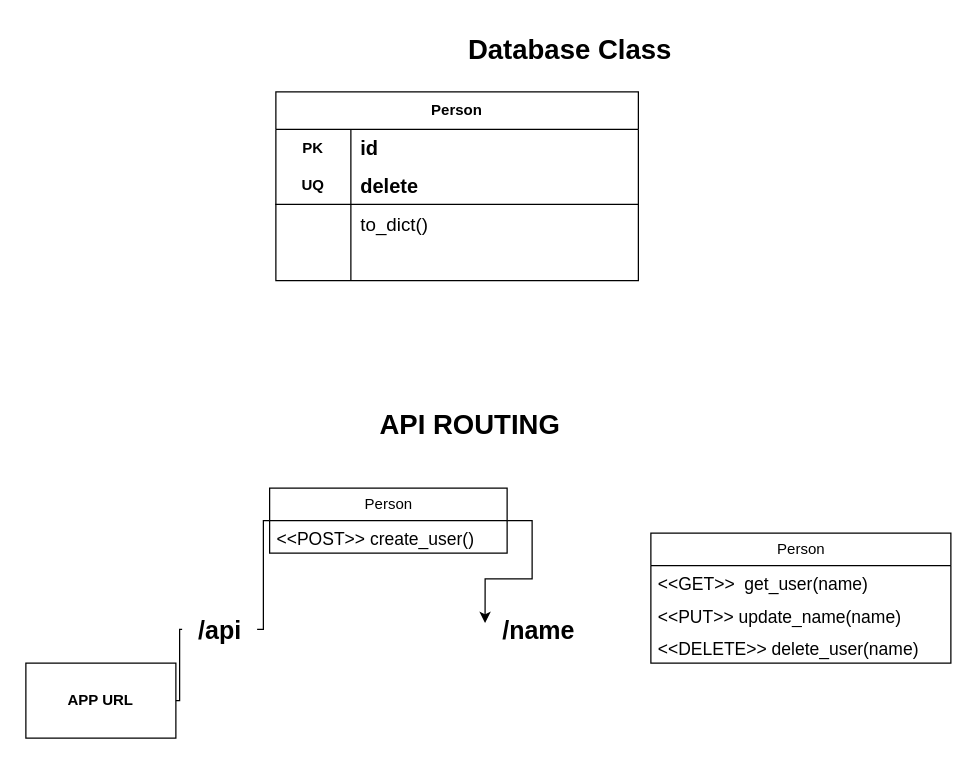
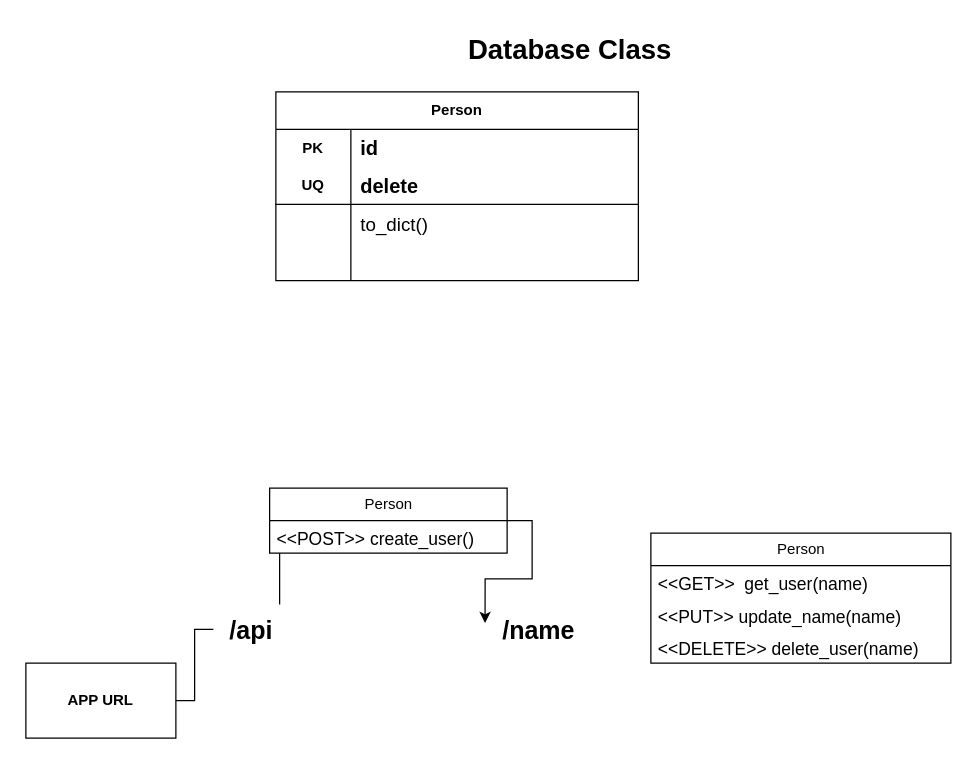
(469, 426) -> none
(219, 629) -> (251, 629)
